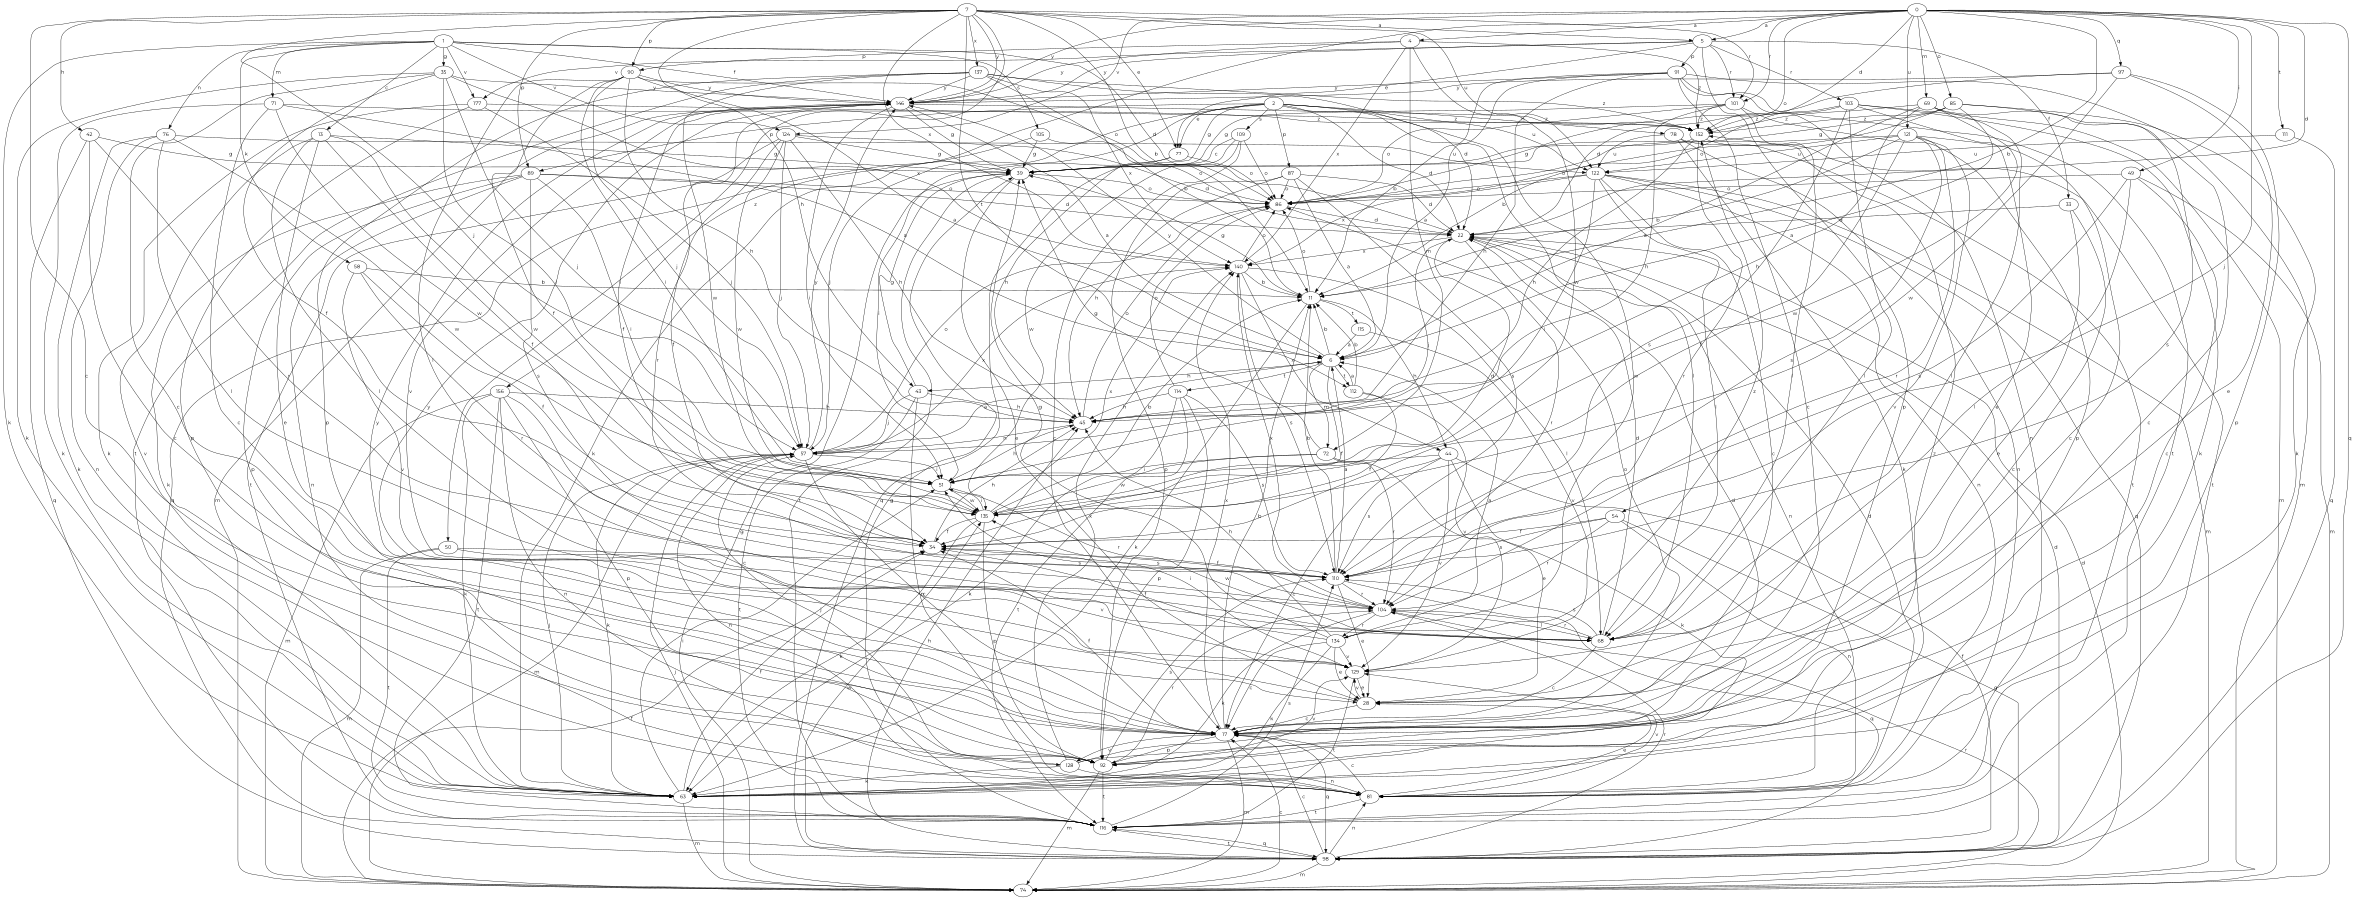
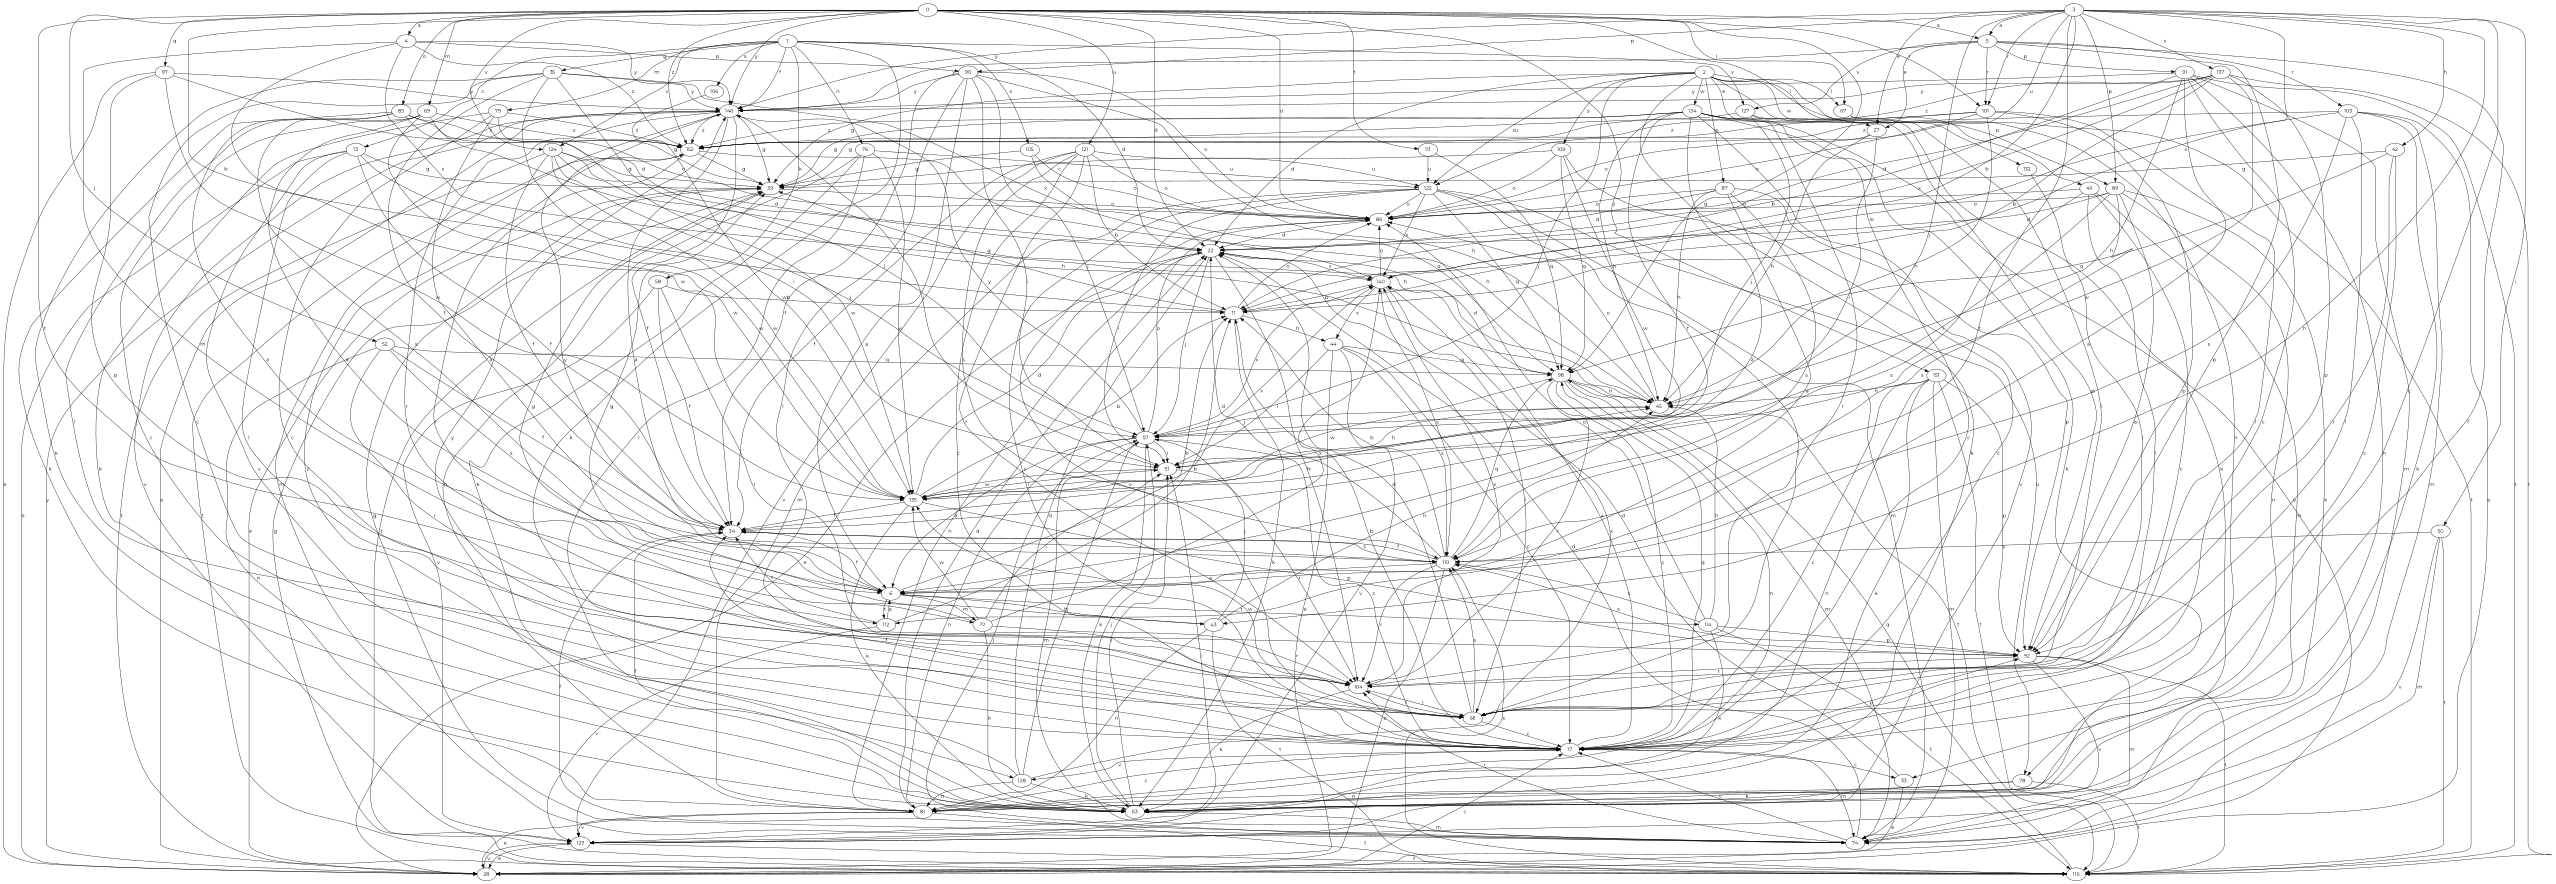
(967, 10) -> (2074, 10)
(1861, 72) -> (673, 72)
none -> (714, 92)
(274, 104) -> (498, 111)
(477, 104) -> (1745, 111)
none -> (1843, 111)
(1633, 139) -> (1889, 336)
none -> (2027, 169)
none -> (38, 196)
(1361, 329) -> none
(500, 392) -> (1936, 376)
(1005, 438) -> (1244, 422)
none -> (1267, 446)
none -> (160, 452)
(1979, 485) -> (800, 500)
none -> (1264, 510)
(1615, 516) -> (385, 344)
none -> (761, 589)
(1361, 624) -> (1760, 500)
(1793, 643) -> (1815, 761)
(1963, 657) -> (1462, 360)
